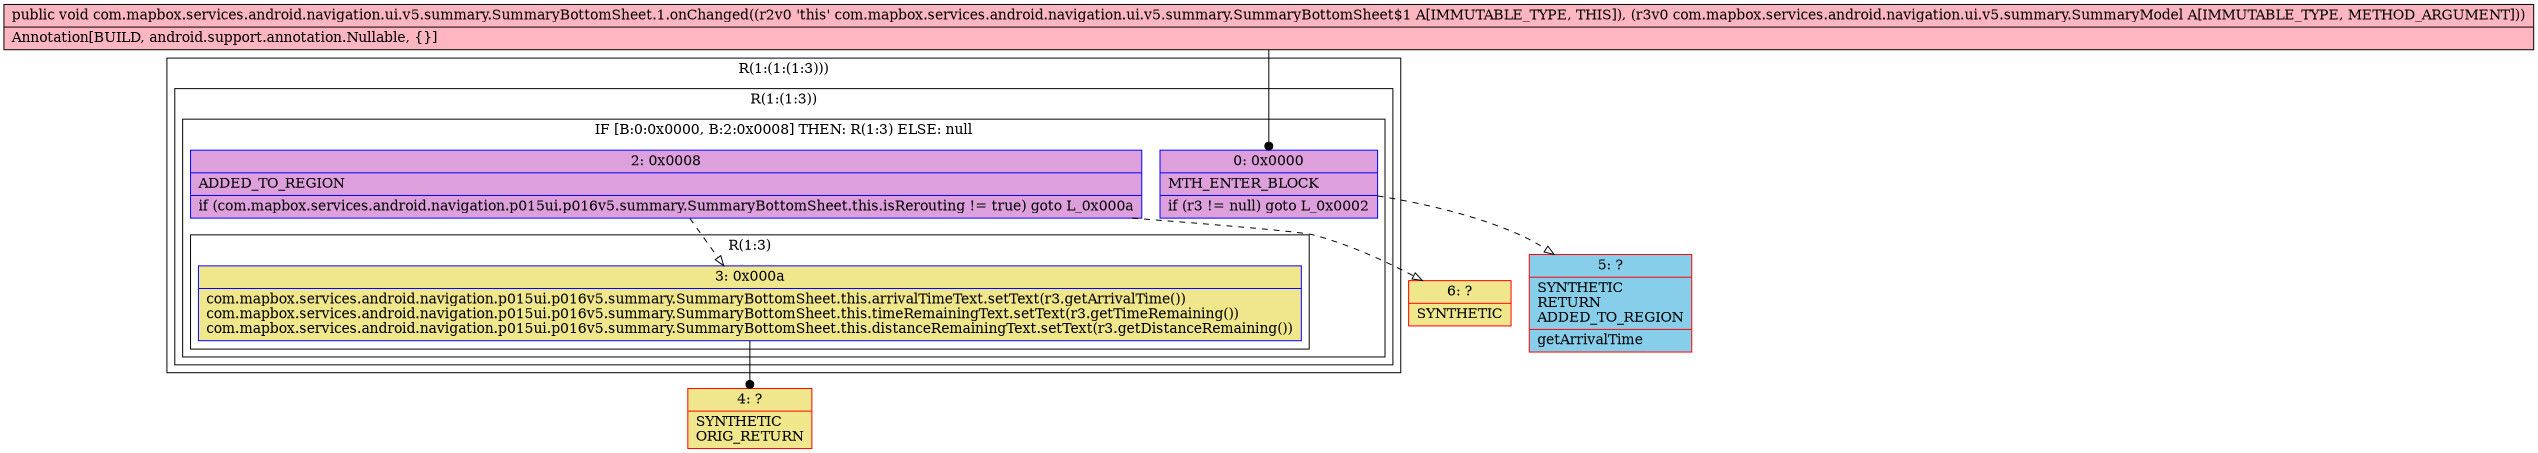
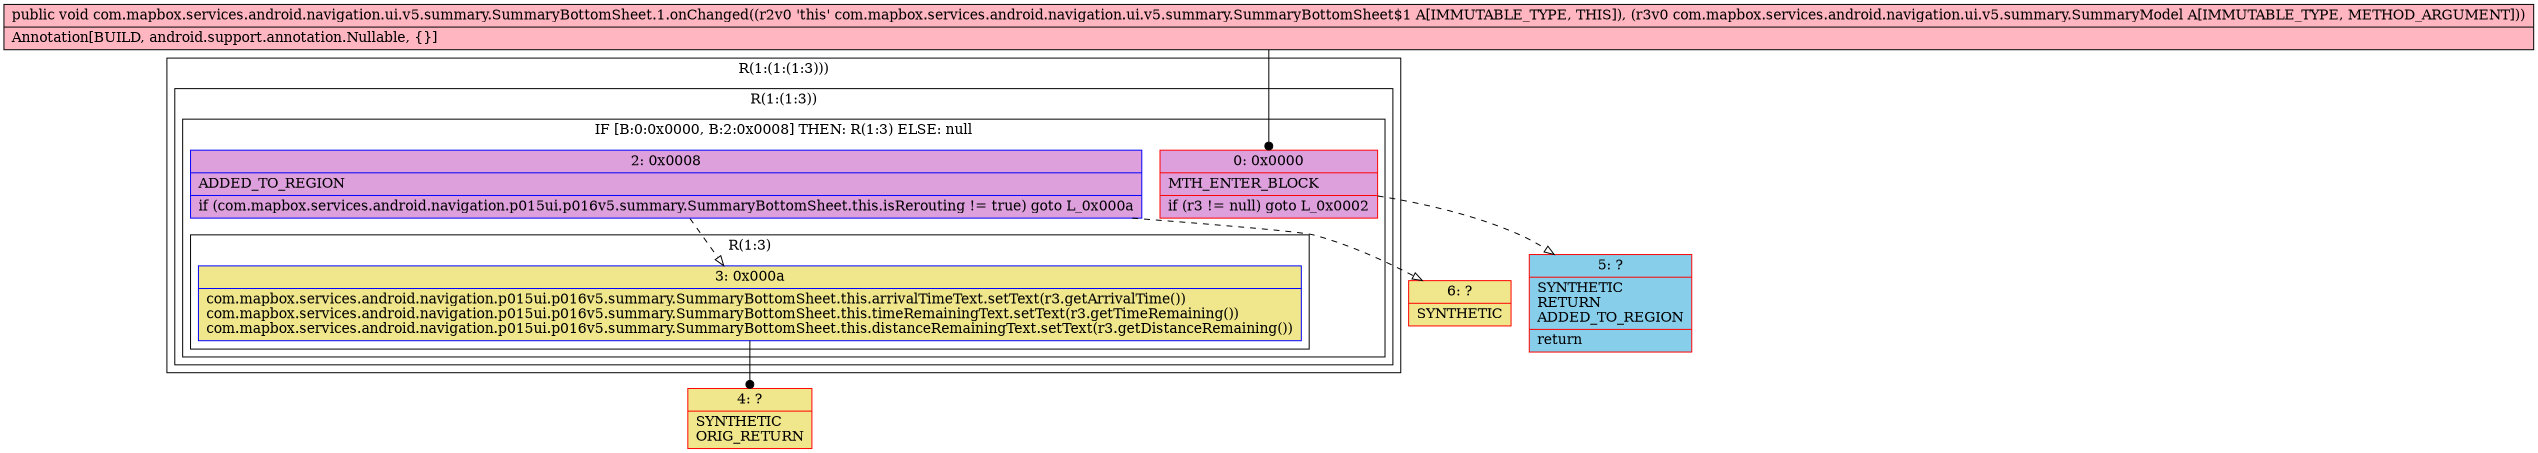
(1269, 184) -> (1269, 184)
(1590, 340) -> (1560, 340)
